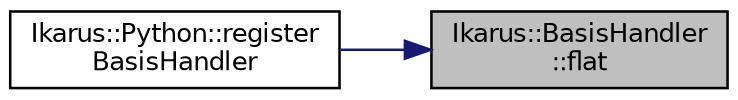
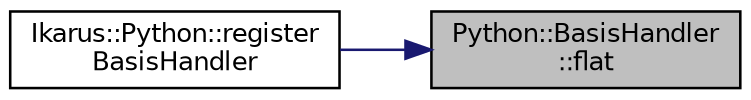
(579, 50) -> (586, 50)
